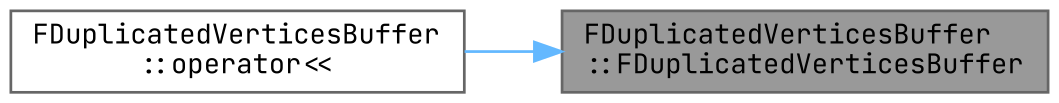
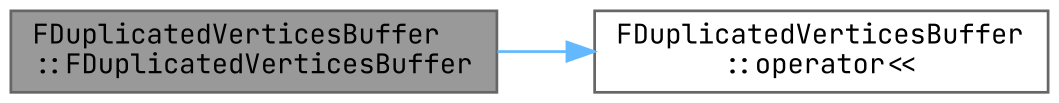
(499, 52) -> (532, 52)
